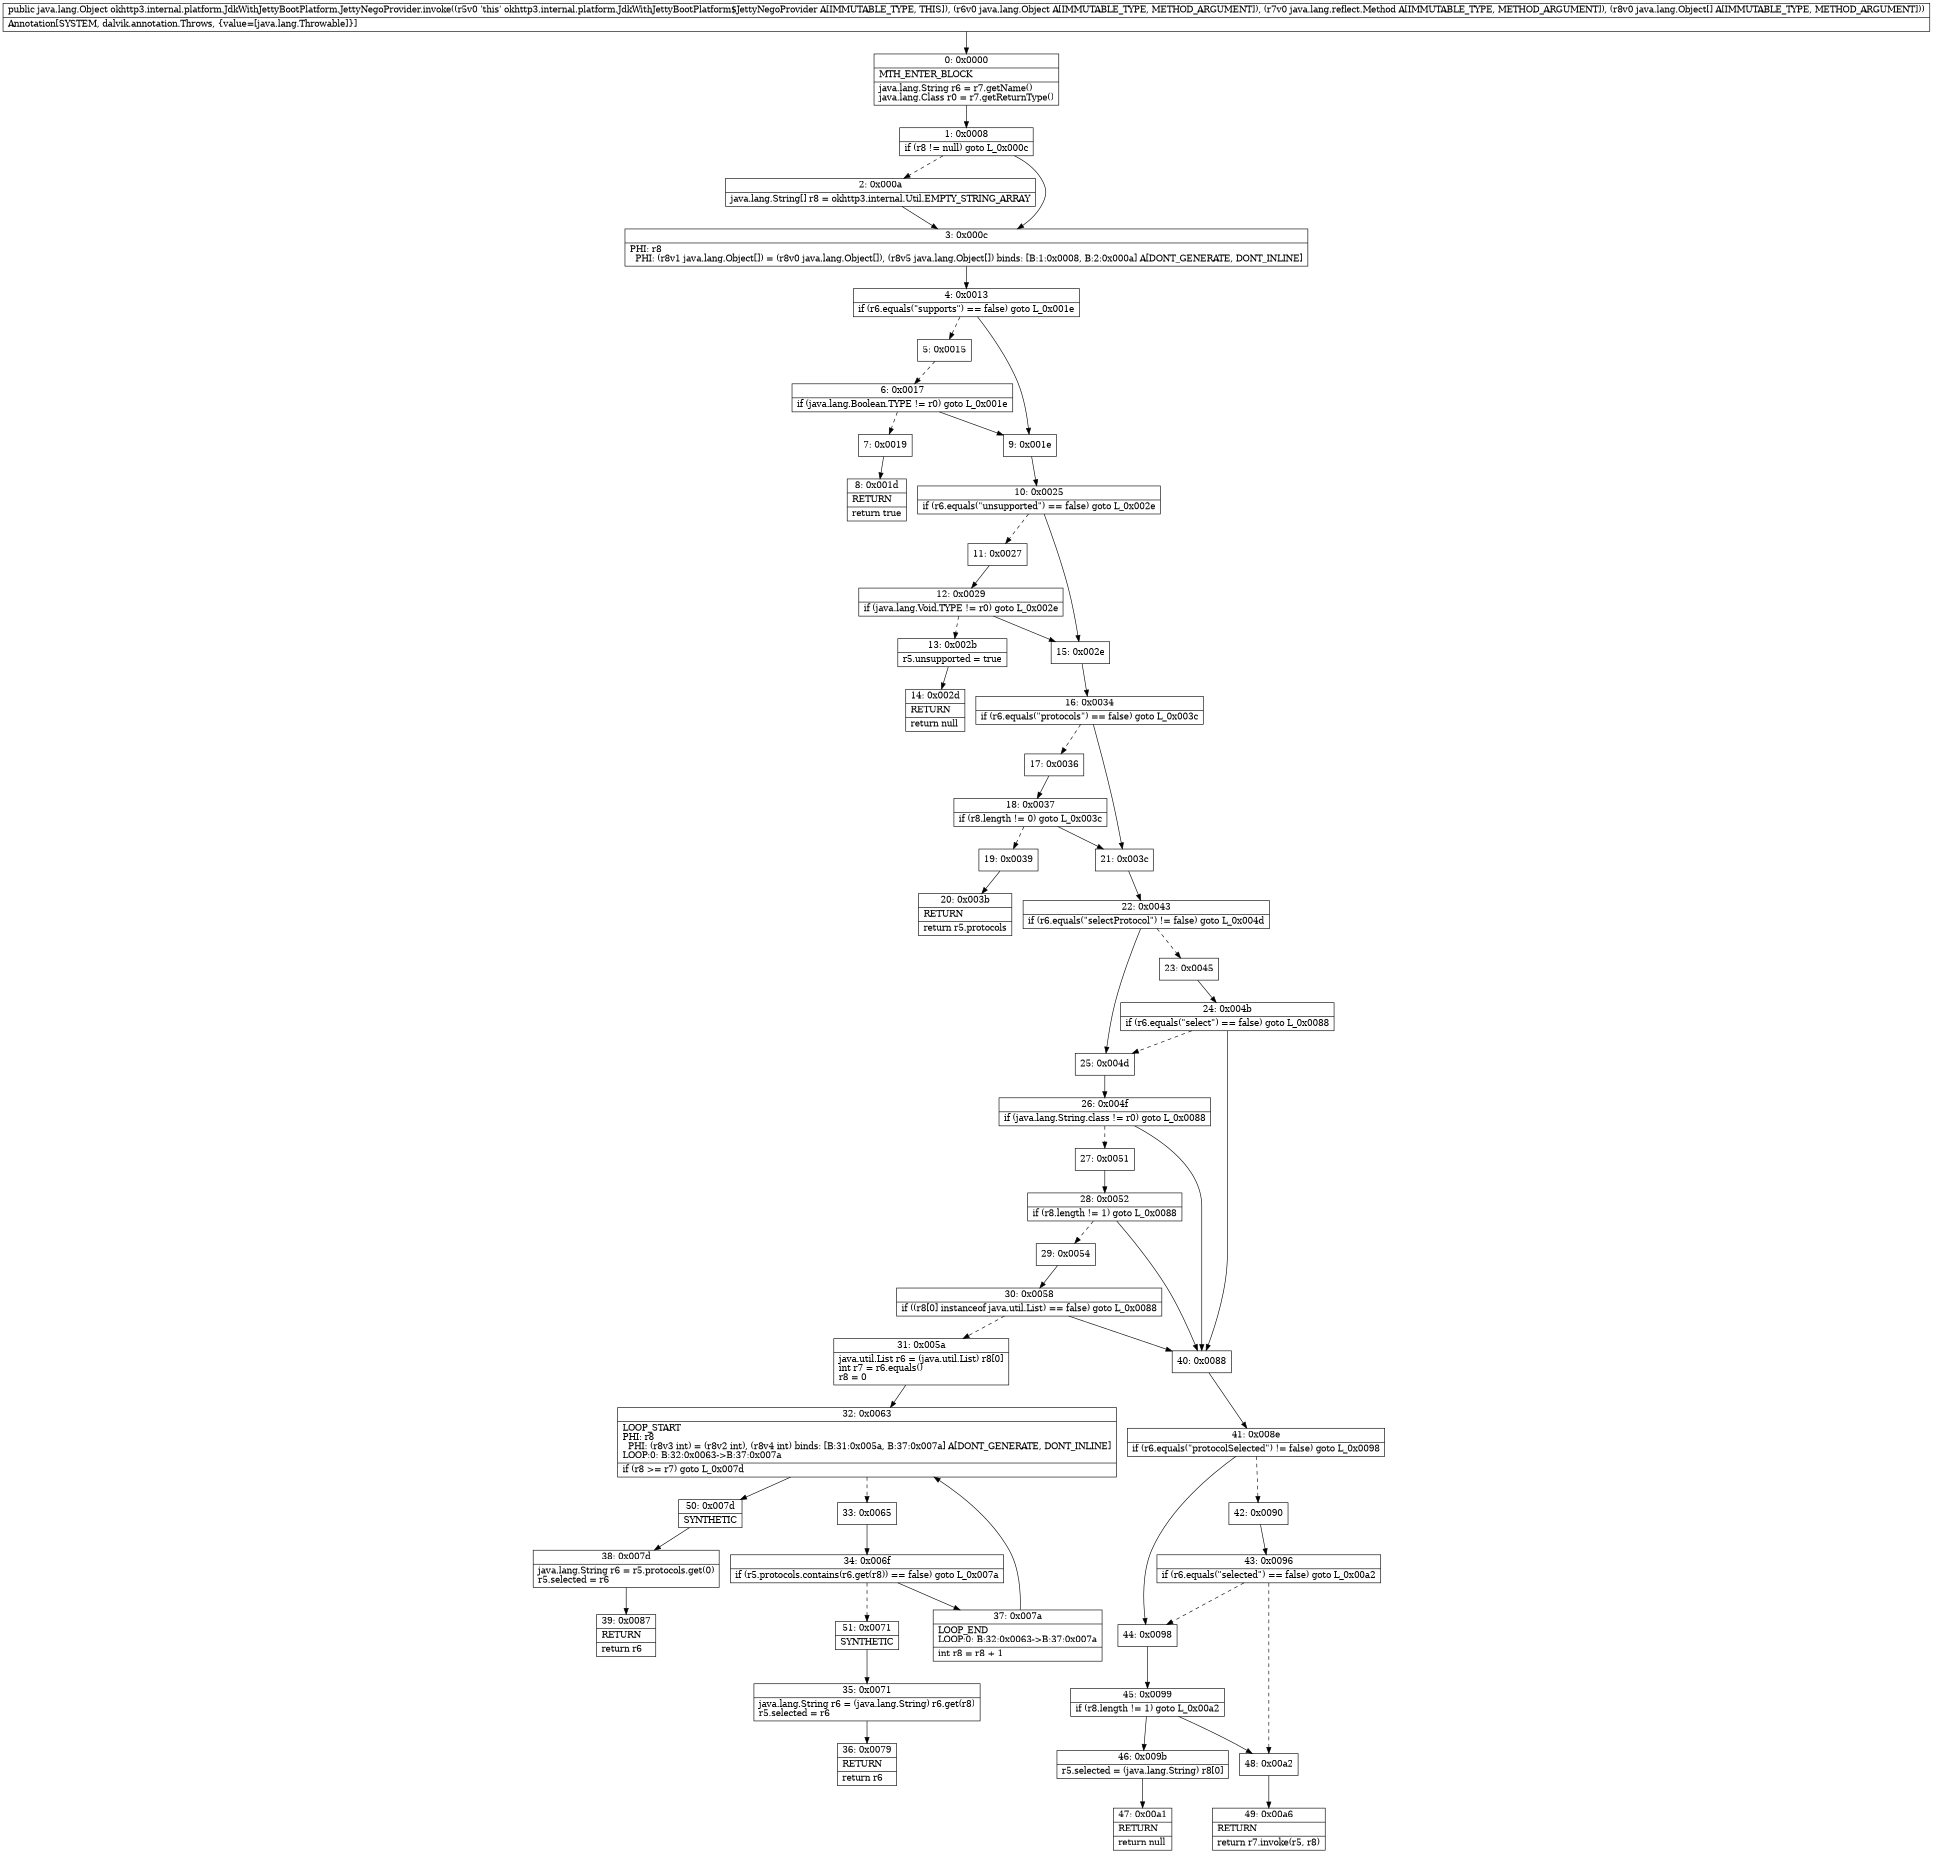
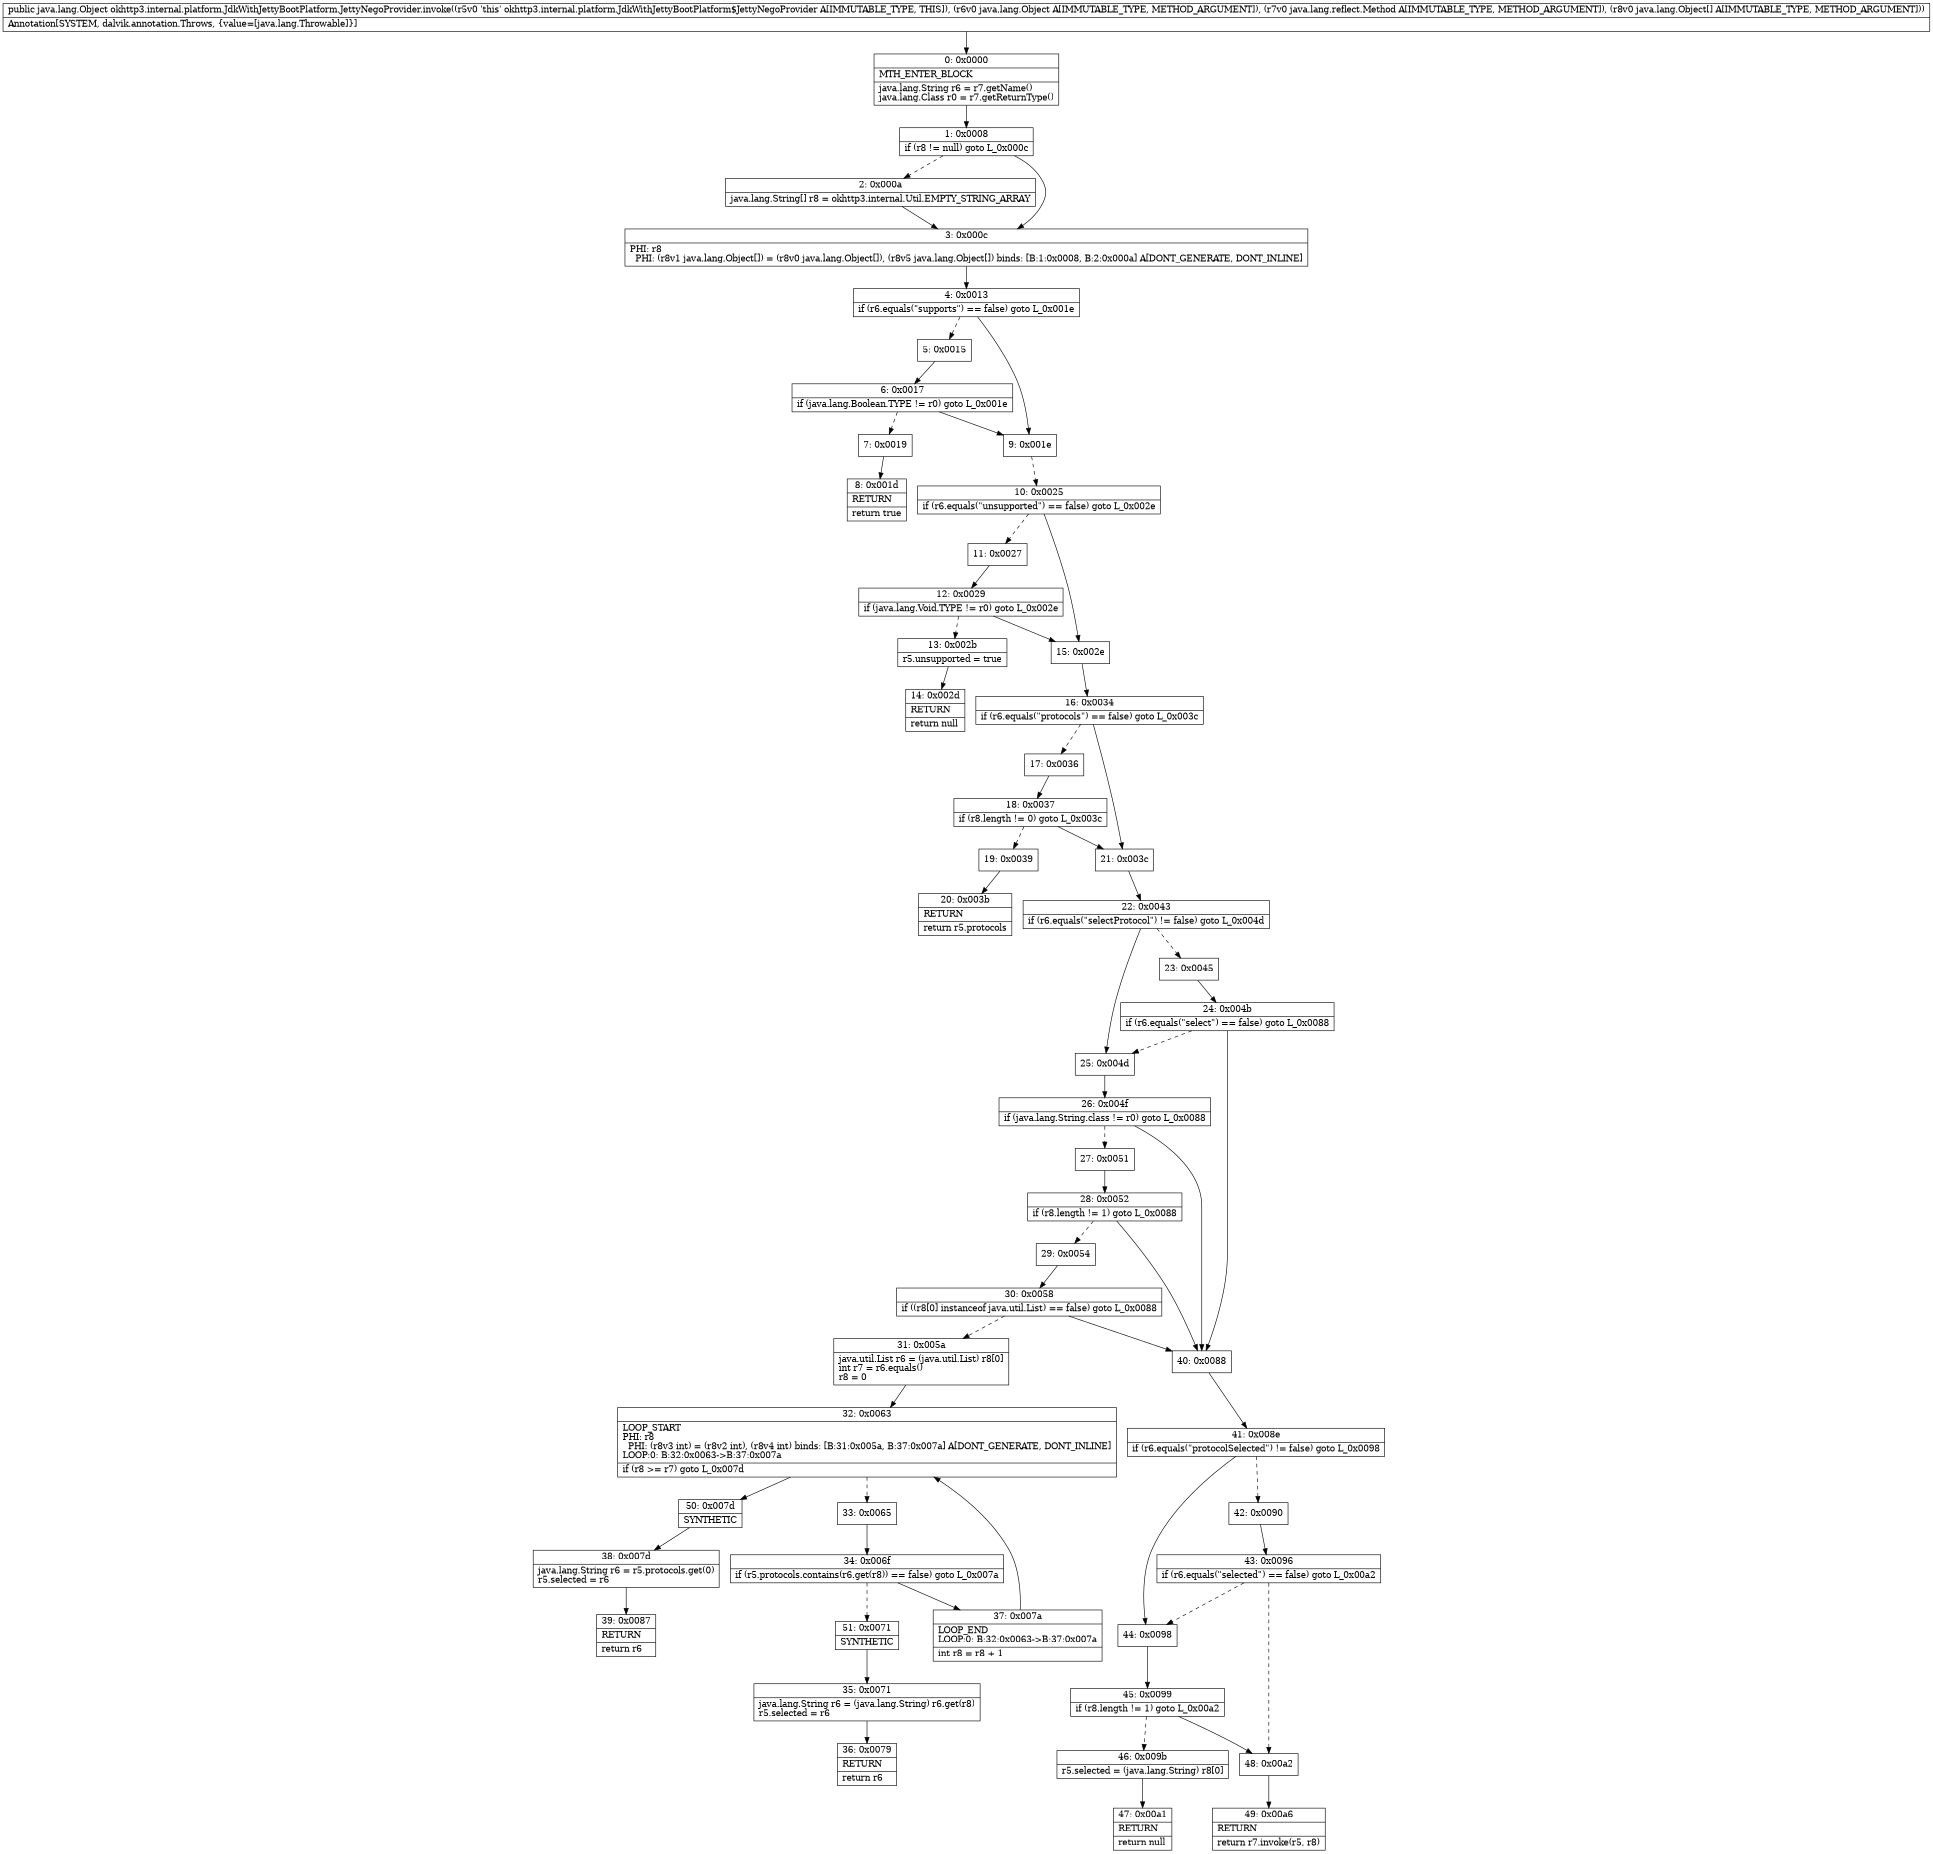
(927, 370) -> (927, 370)
(1034, 468) -> (1034, 468)
(1145, 1730) -> (1145, 1730)
